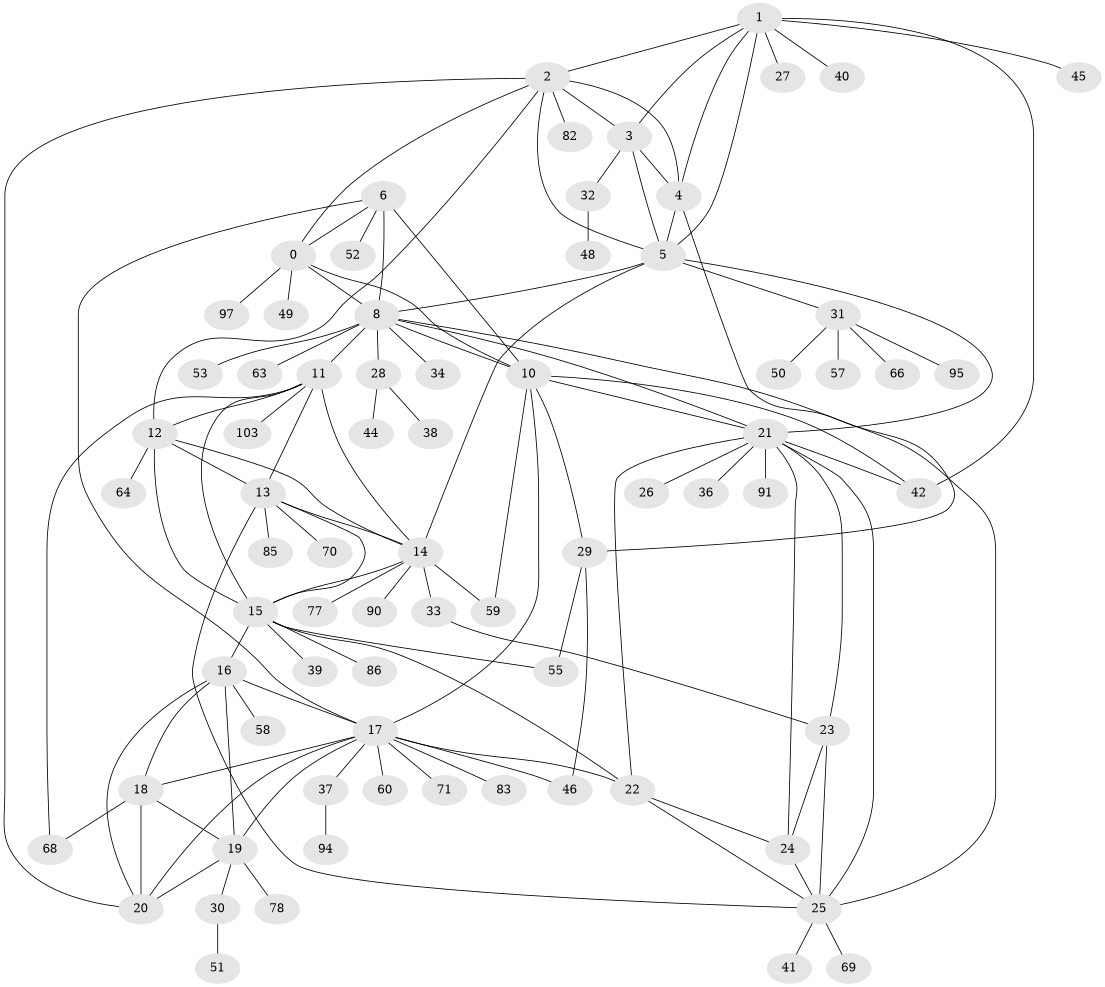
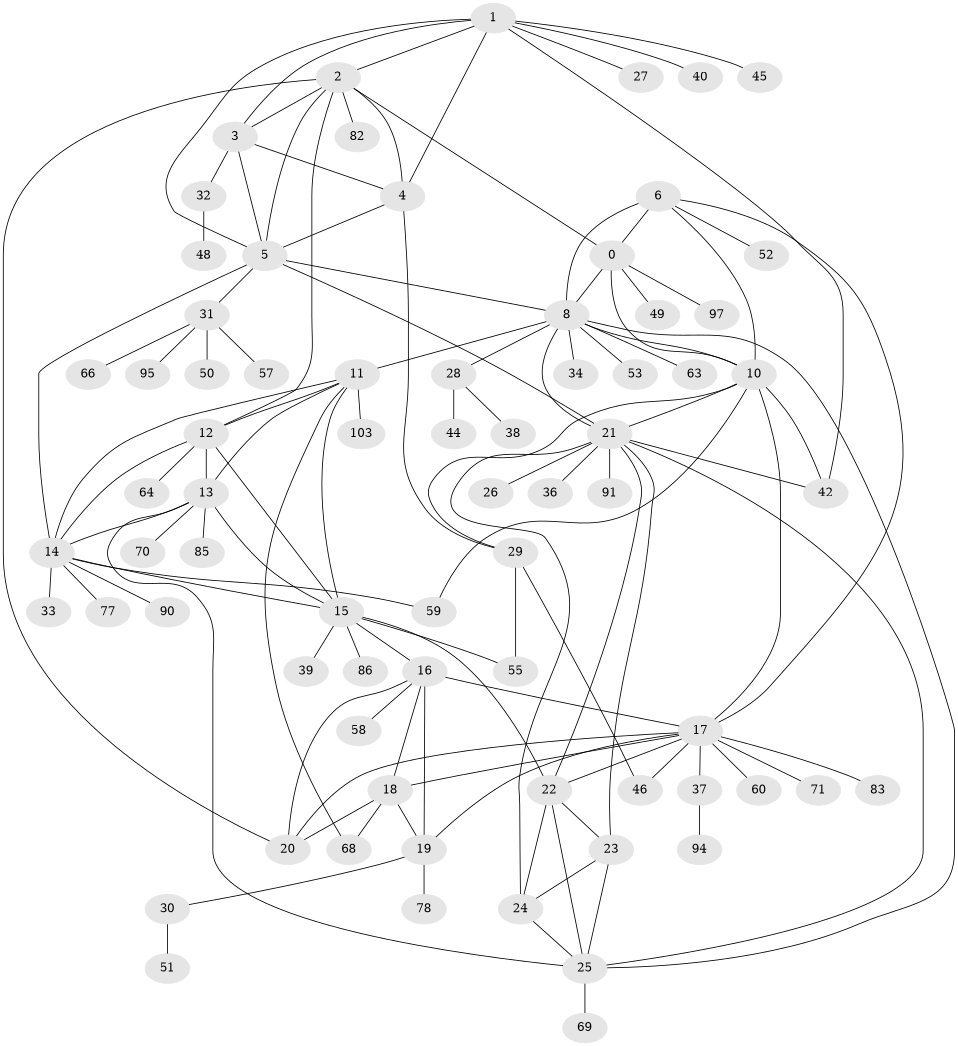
(630, 669) -> (580, 820)
(188, 879) -> none
(789, 969) -> none
